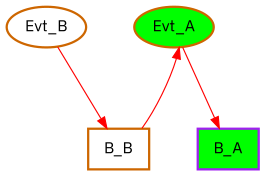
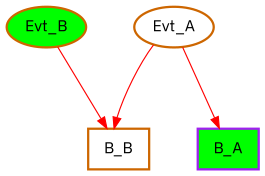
(46, 27) -> (46, 27)
(174, 27) -> (174, 27)
(162, 95) -> (132, 80)
